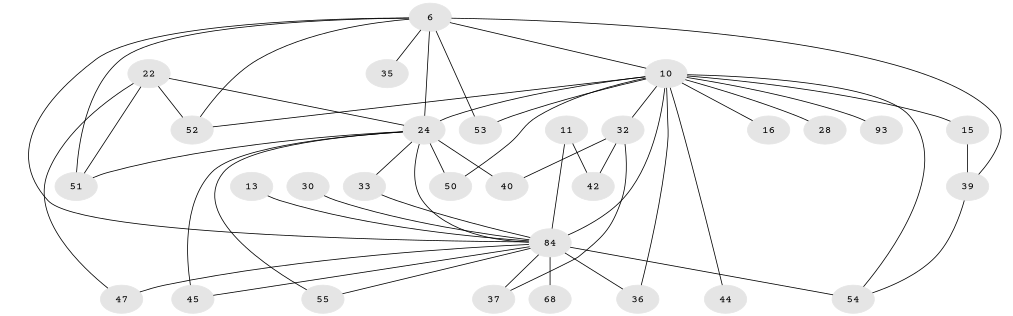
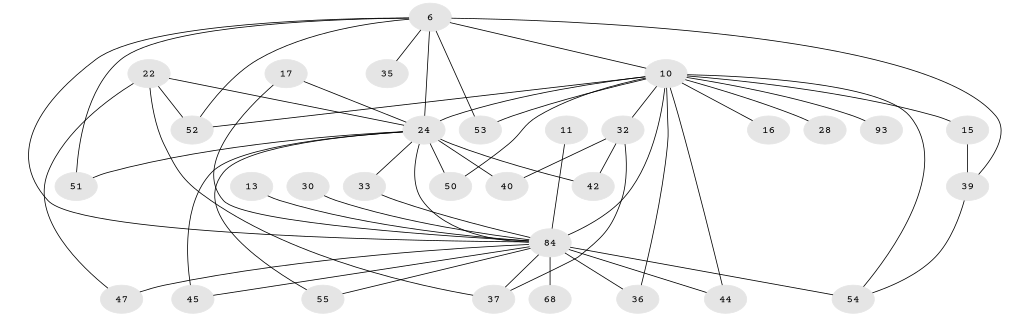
none -> (286, 74)
(113, 130) -> (285, 241)
(580, 158) -> (506, 162)
none -> (638, 271)
